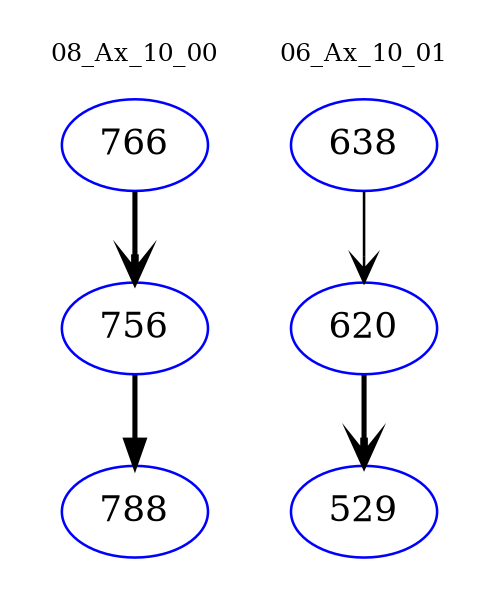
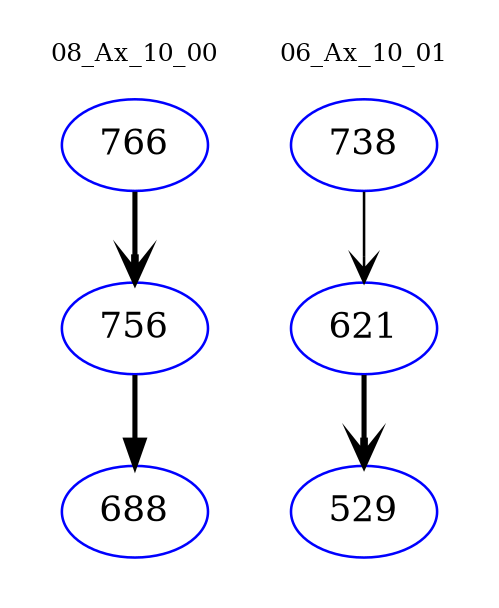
(364, 145) -> (364, 145)
(364, 328) -> (364, 328)
(135, 512) -> (135, 512)
